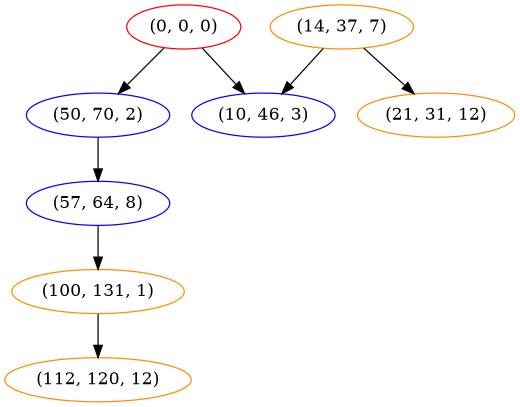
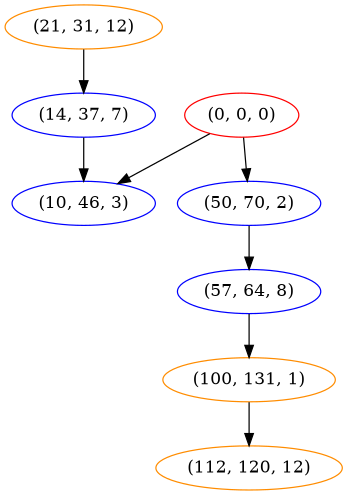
(342, 27) -> (84, 115)
(384, 67) -> (84, 65)
